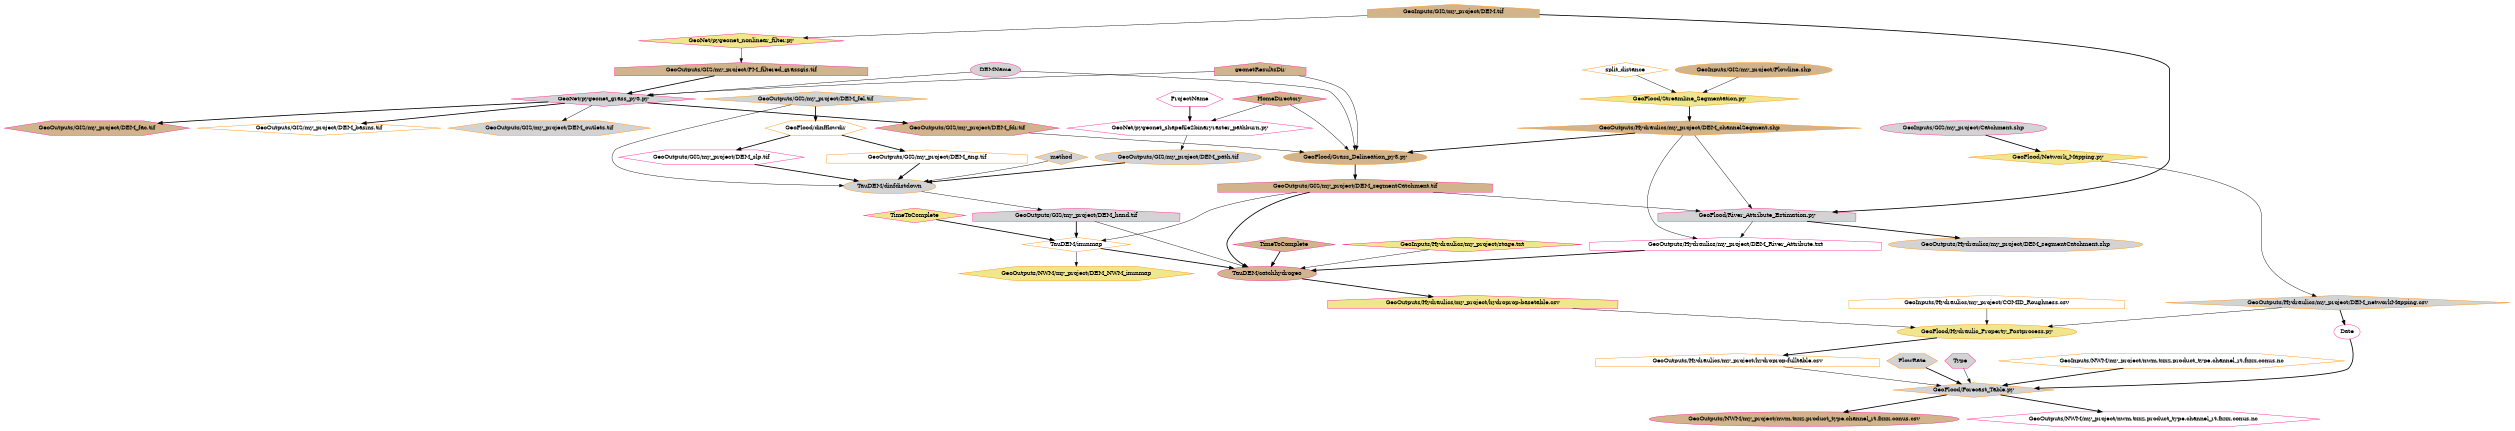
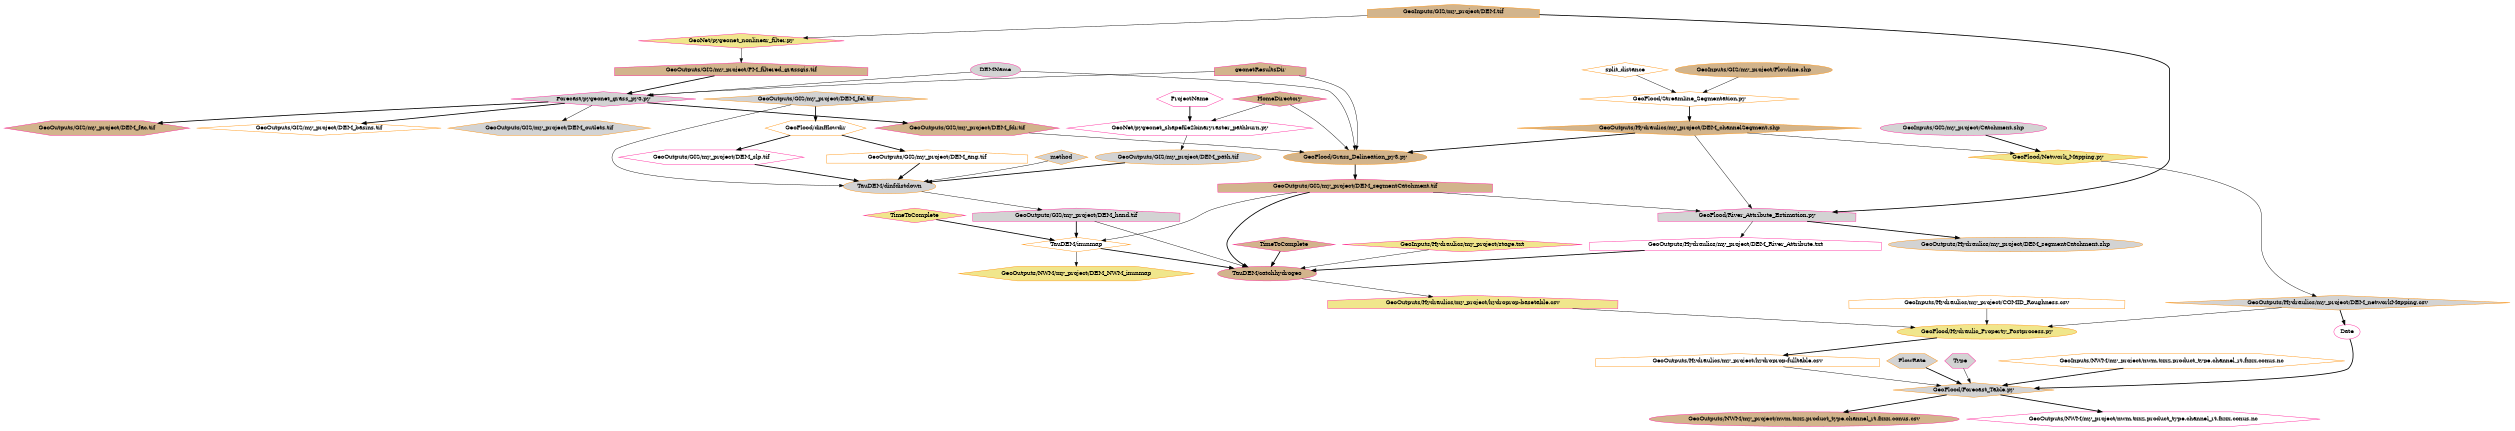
(603, 99) -> (603, 99)
(1689, 99) -> (1689, 99)
(1648, 196) -> (1879, 143)
(1365, 288) -> (1365, 288)
